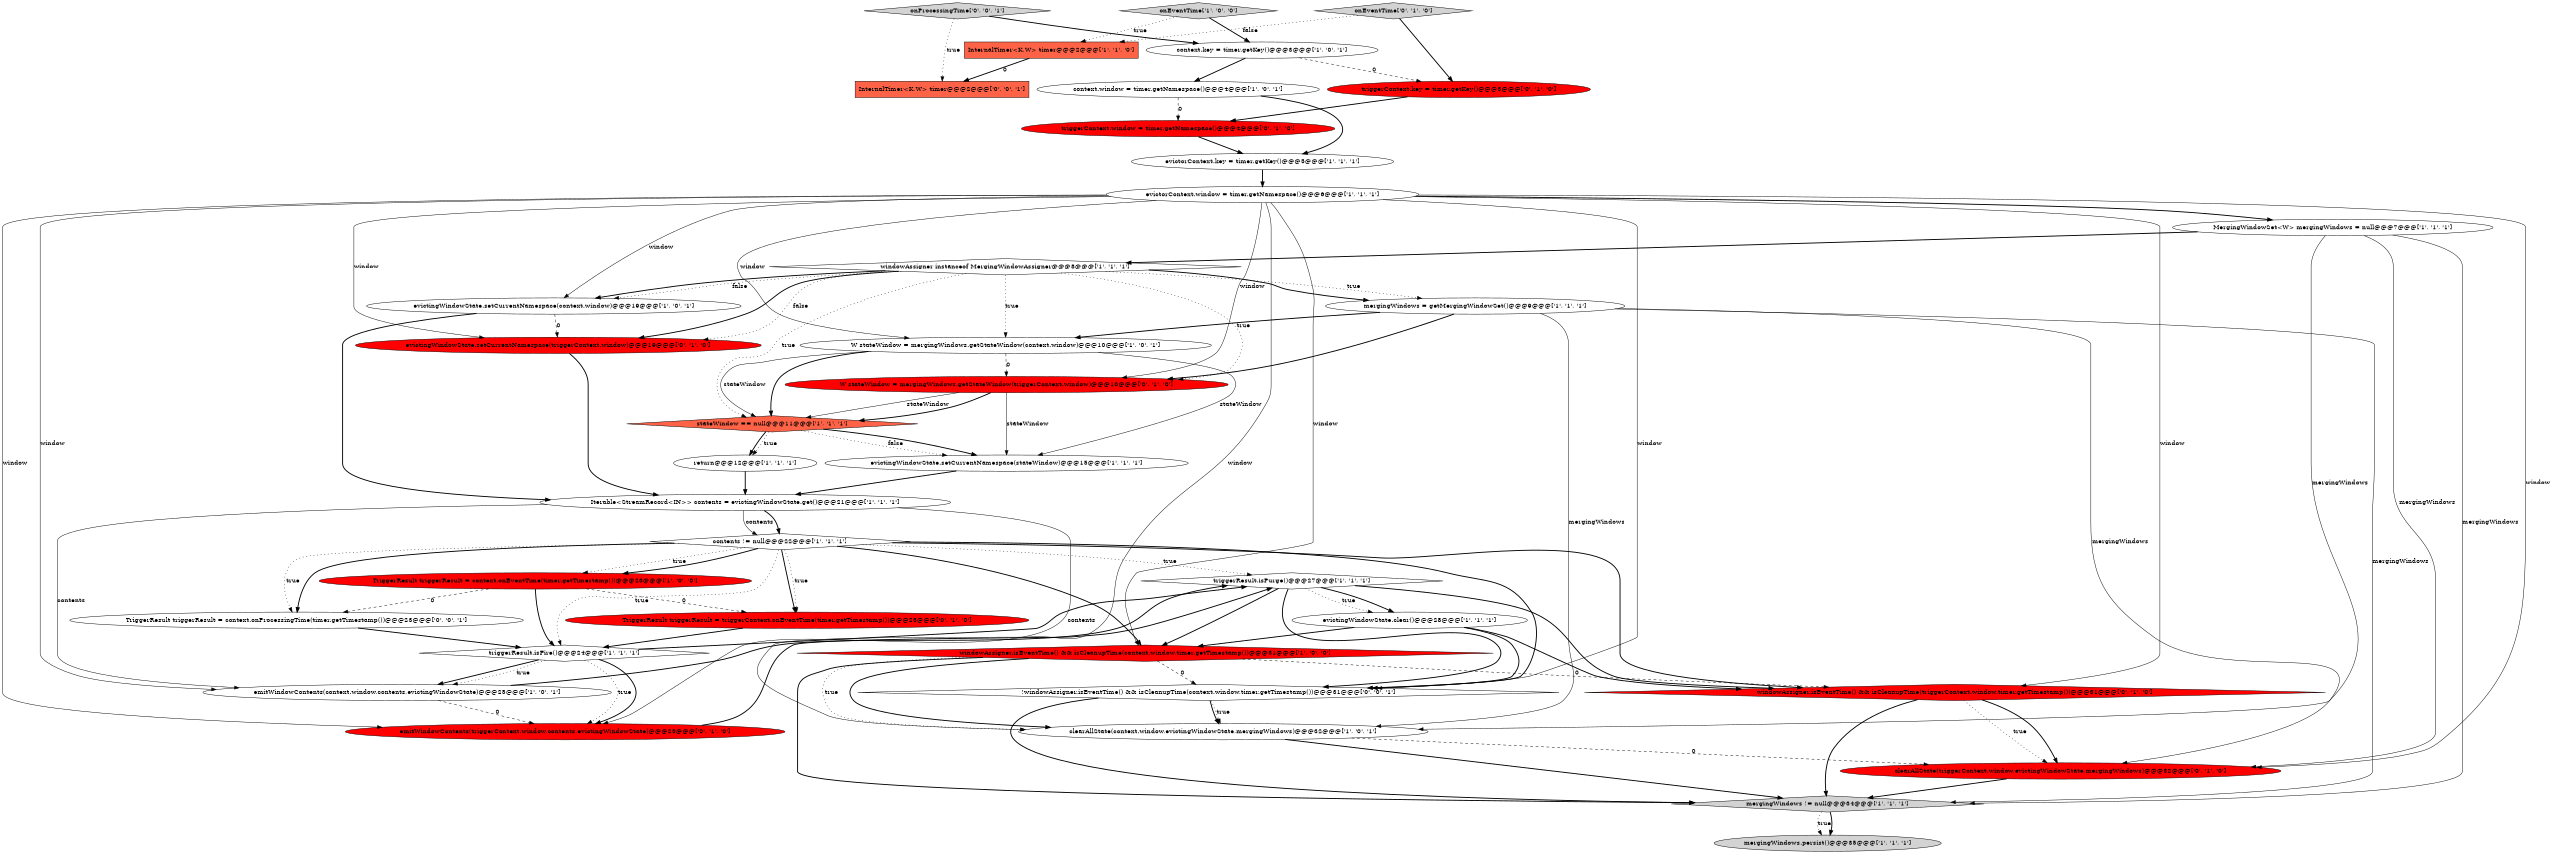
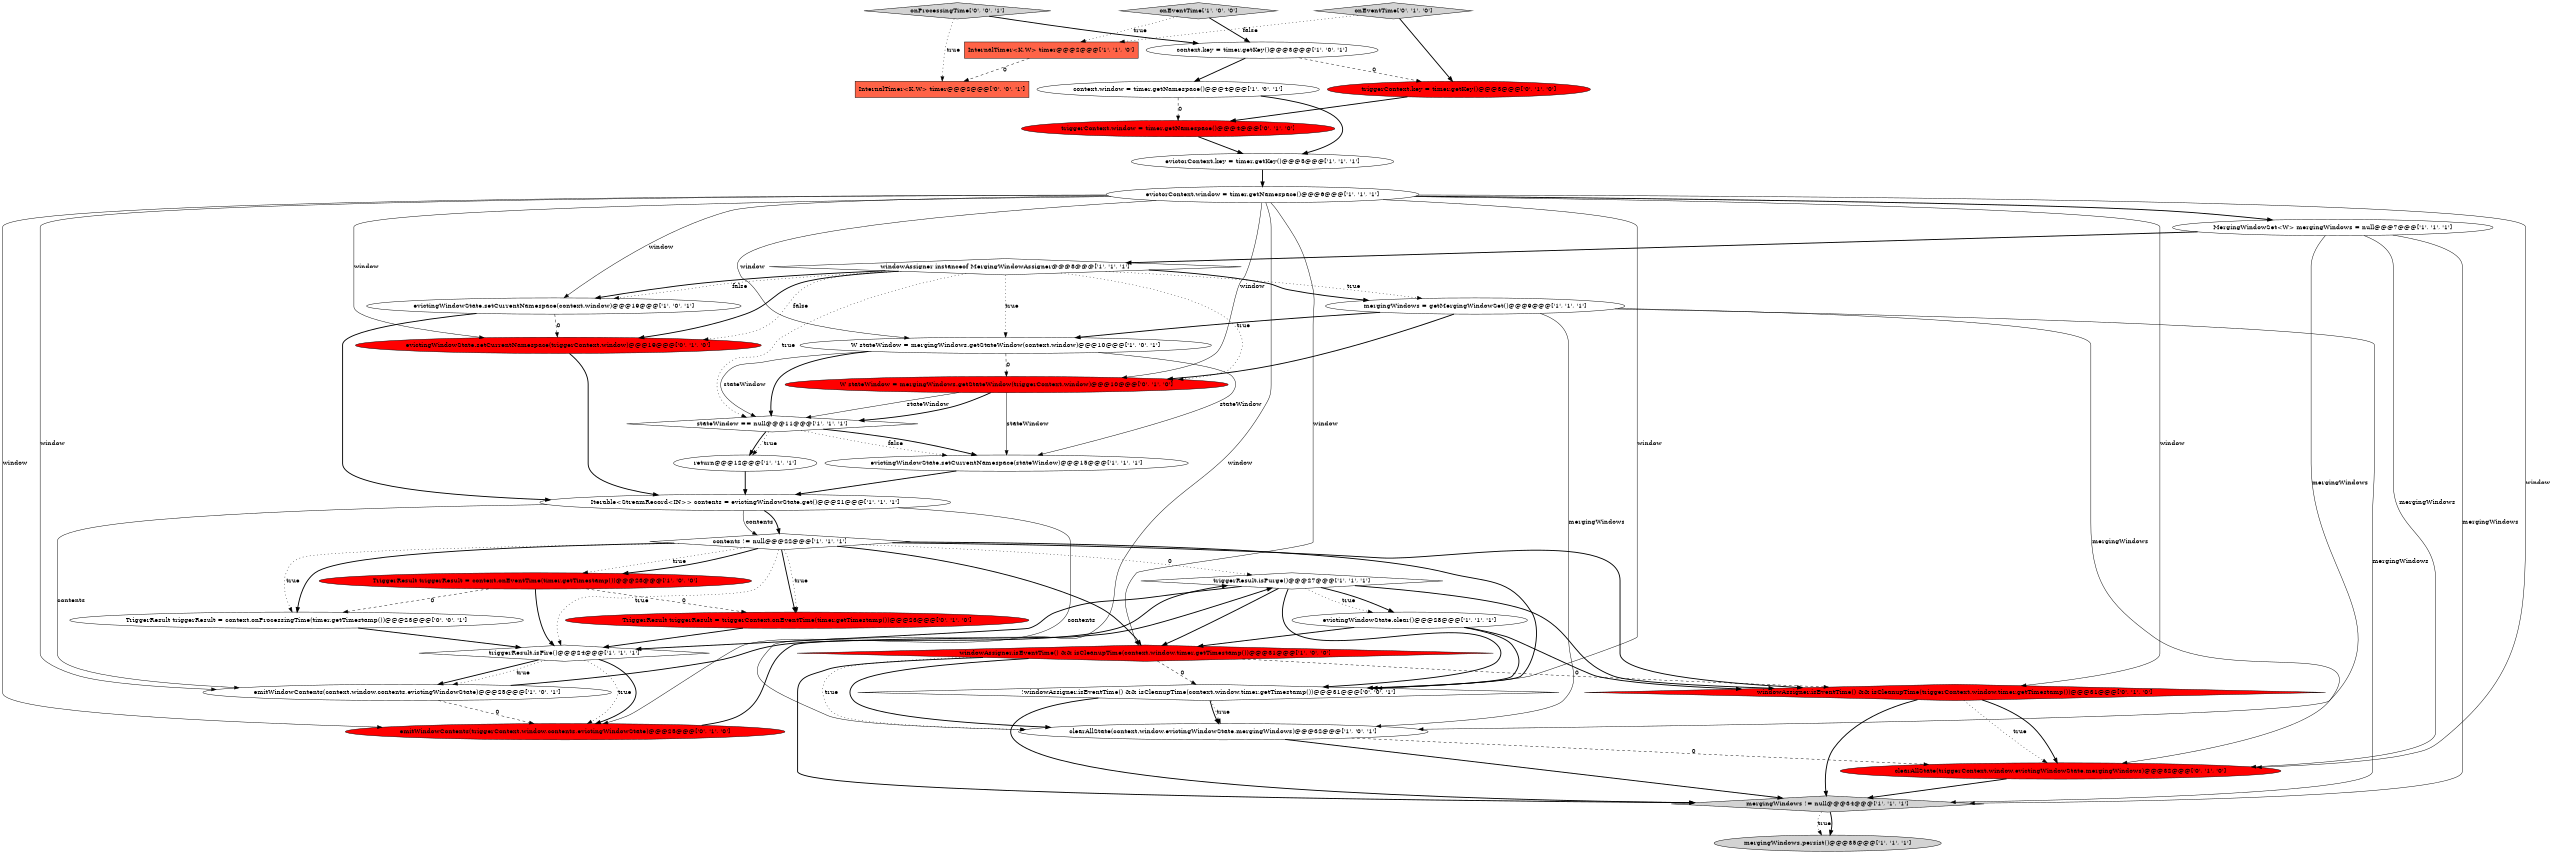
(999, 69) -> (999, 69)
(772, 424) -> (772, 424)
(1170, 561) -> (1170, 561)
(943, 634) -> (945, 633)
